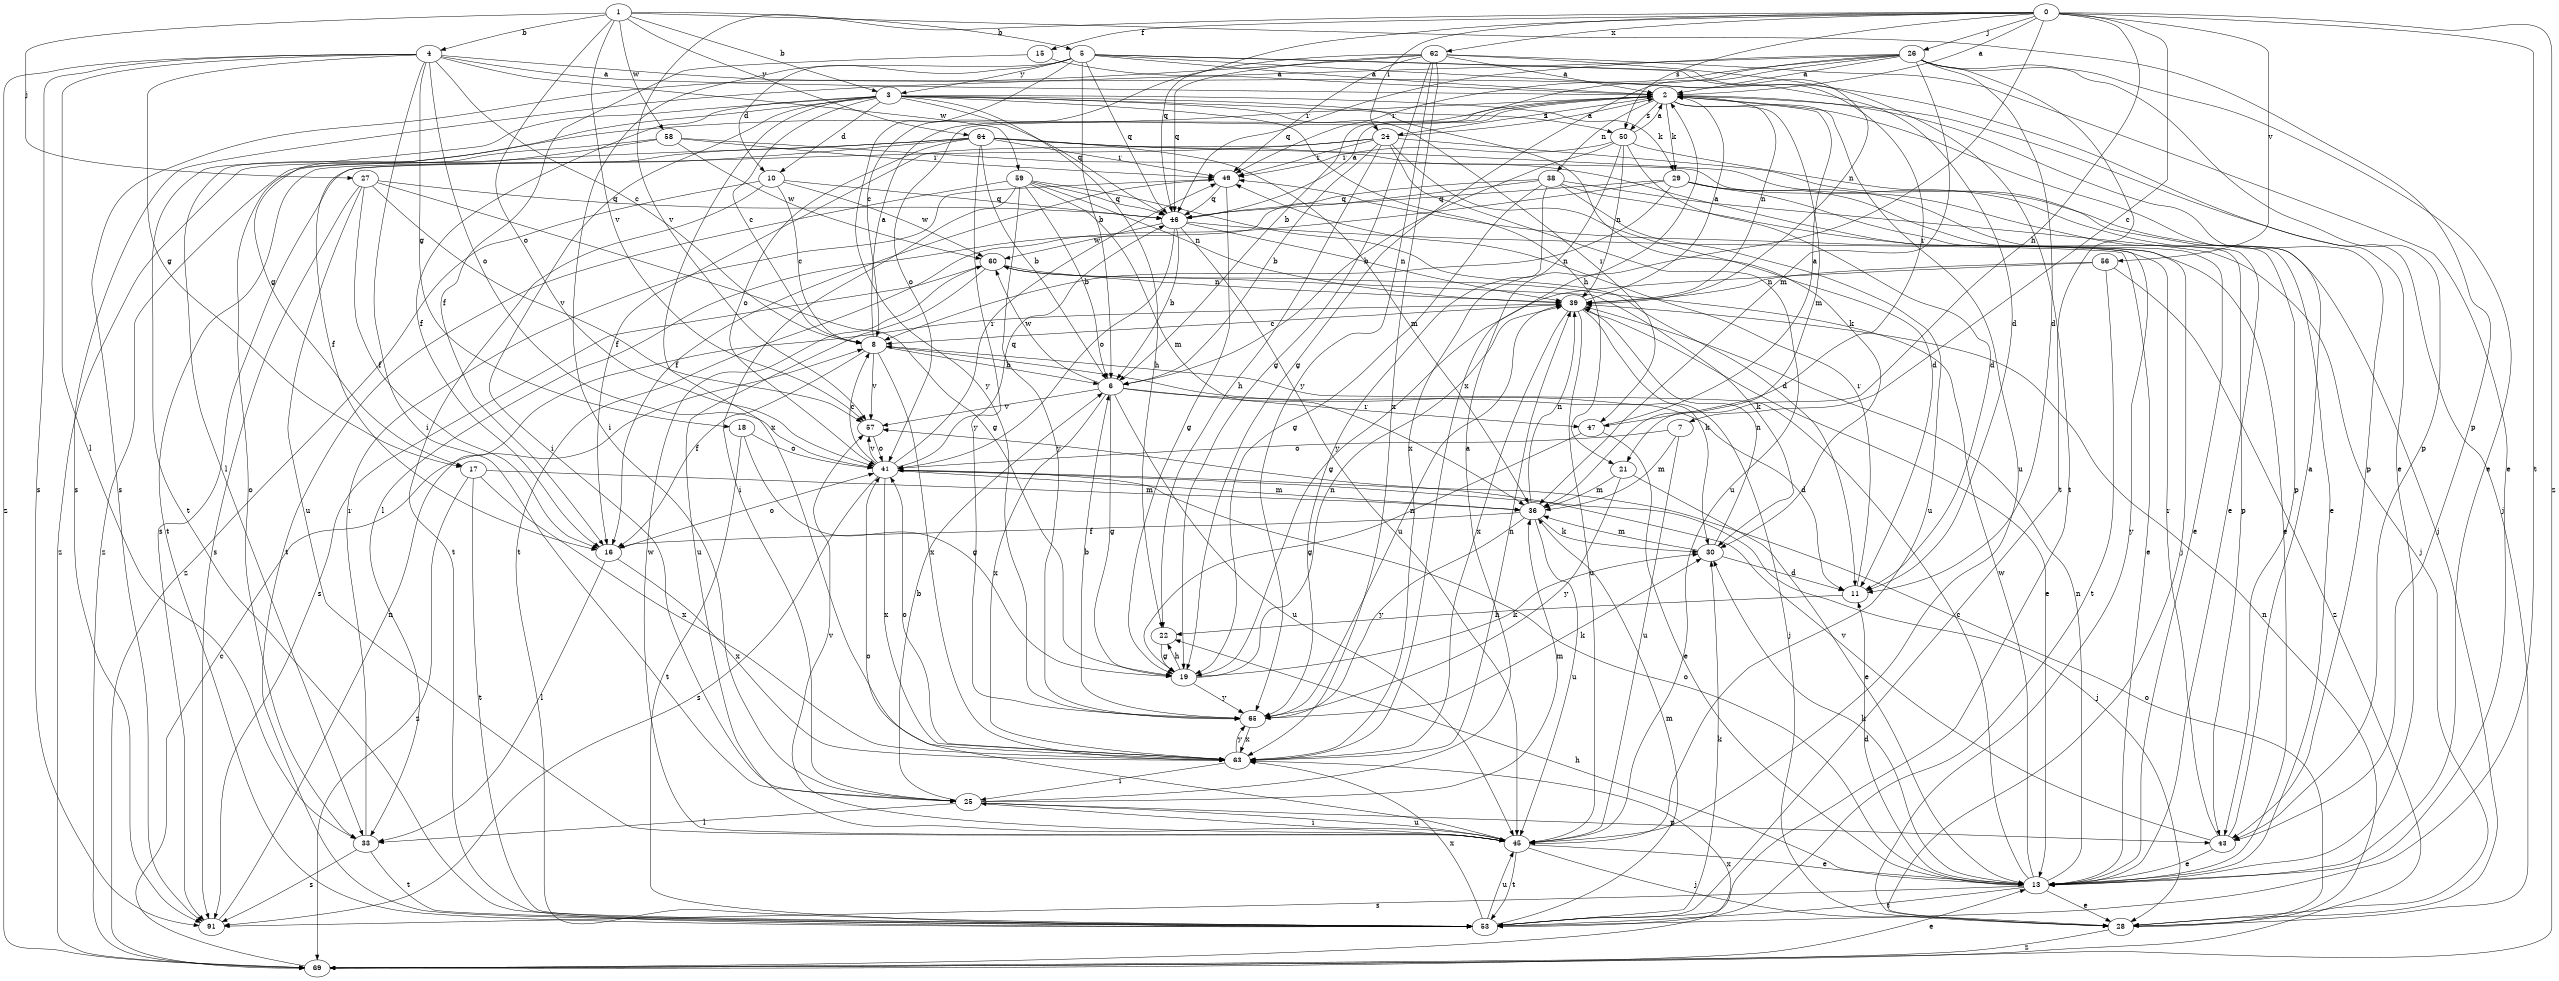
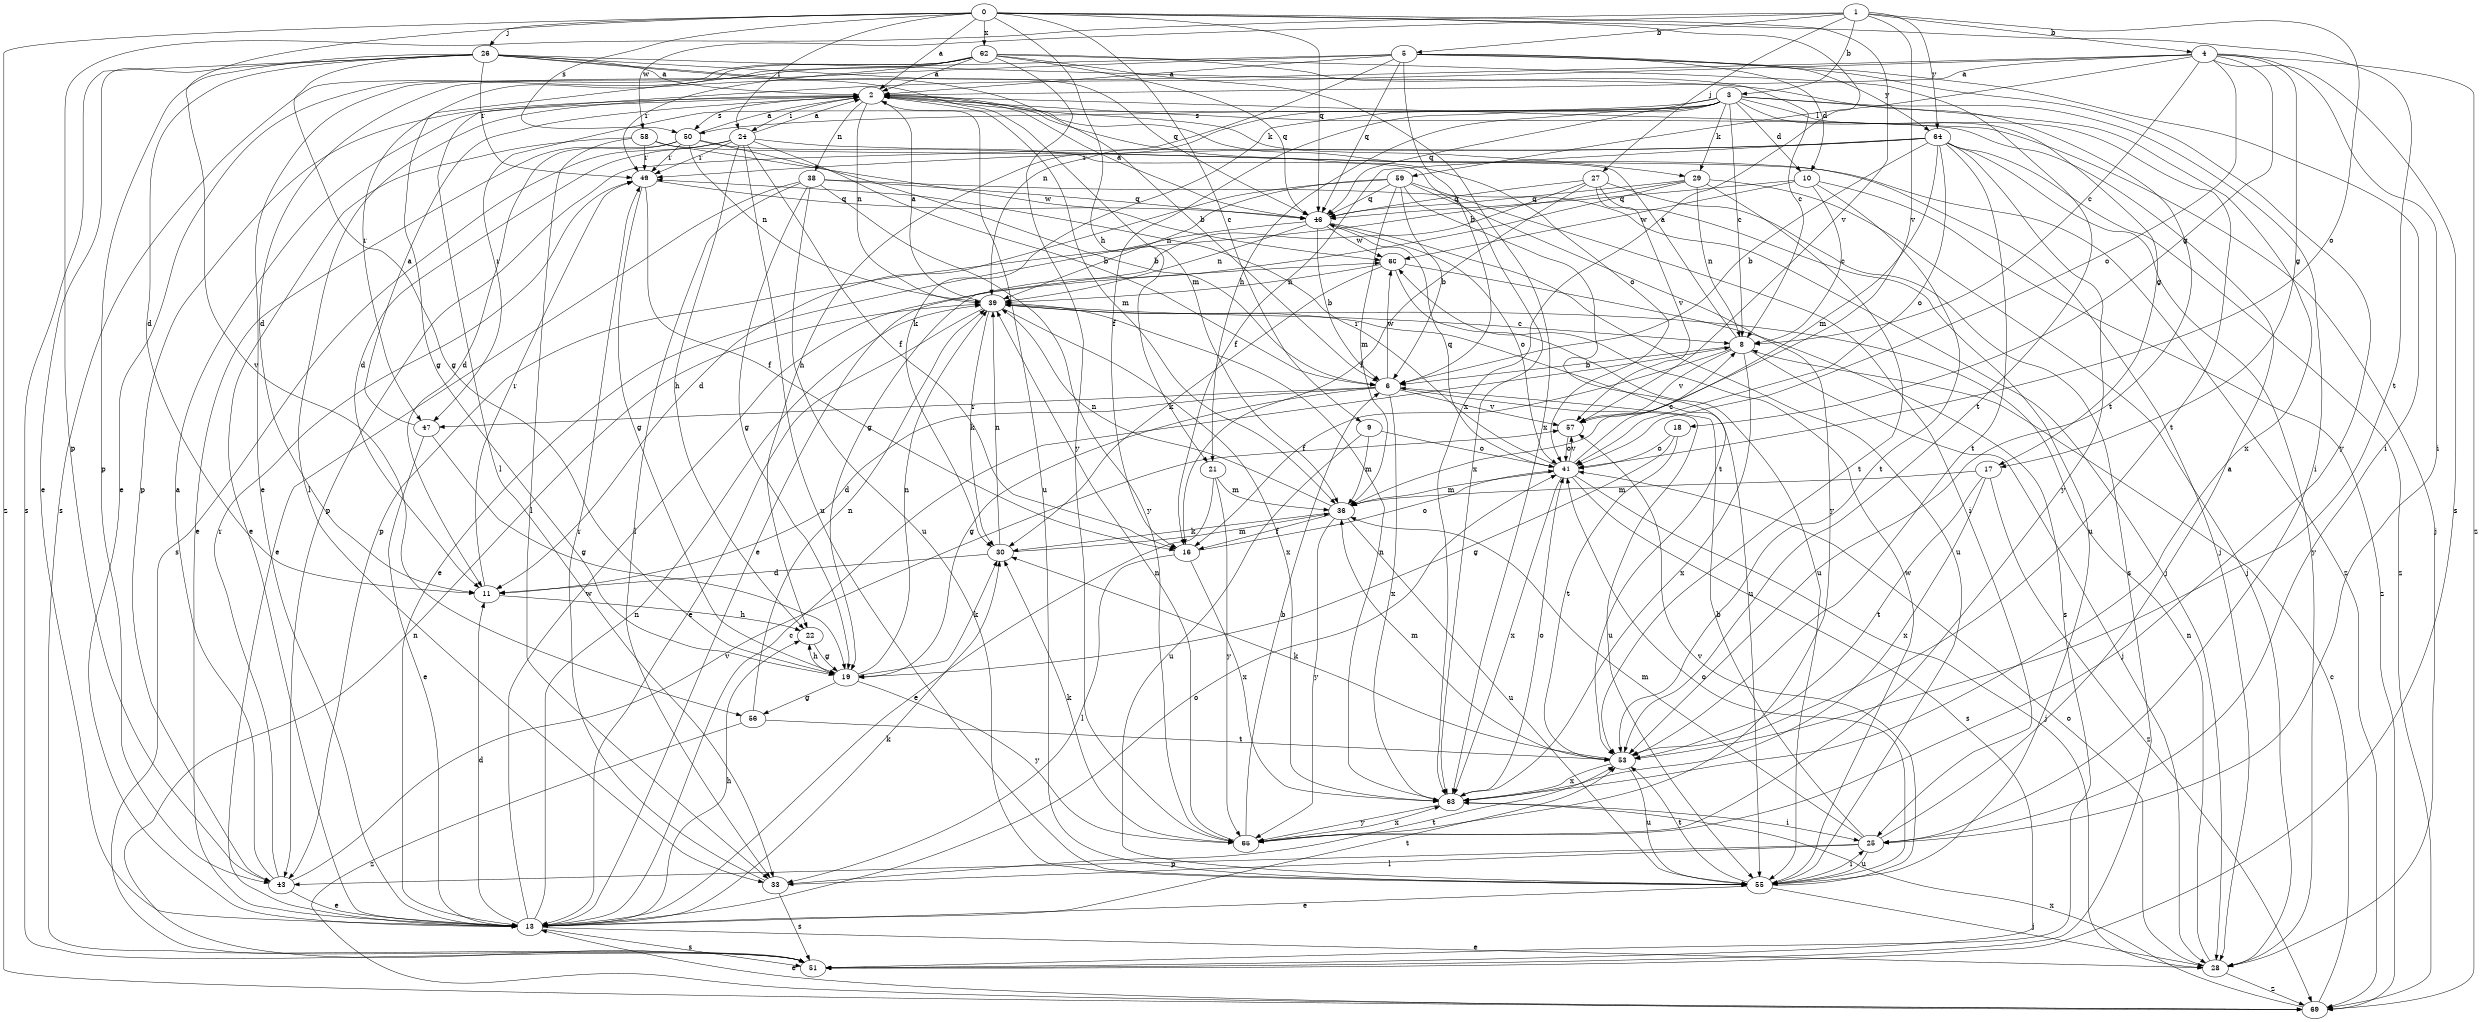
(1040, 54) -> none
(993, 77) -> (1678, 61)
(943, 116) -> (1818, 116)
(1607, 288) -> (802, 697)
(1680, 428) -> (1369, 428)
(251, 490) -> (532, 511)
(1517, 844) -> (1760, 885)
(212, 927) -> (813, 968)
